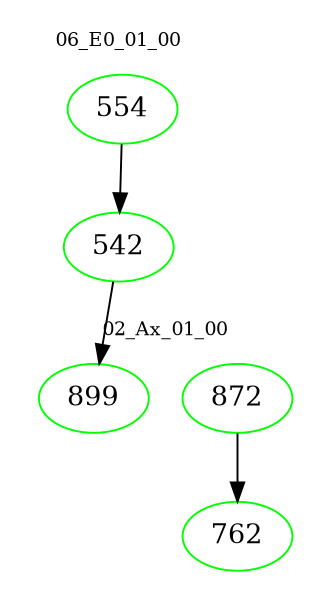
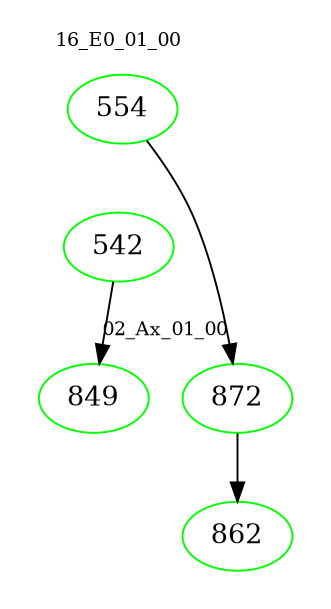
(119, 41) -> (119, 41)
(121, 169) -> (210, 263)
(94, 398) -> (94, 398)
(237, 536) -> (237, 536)
